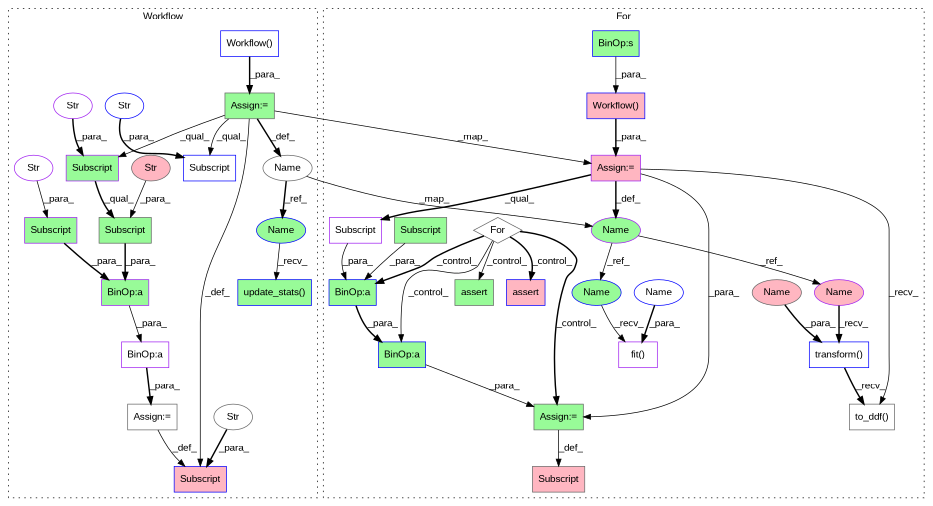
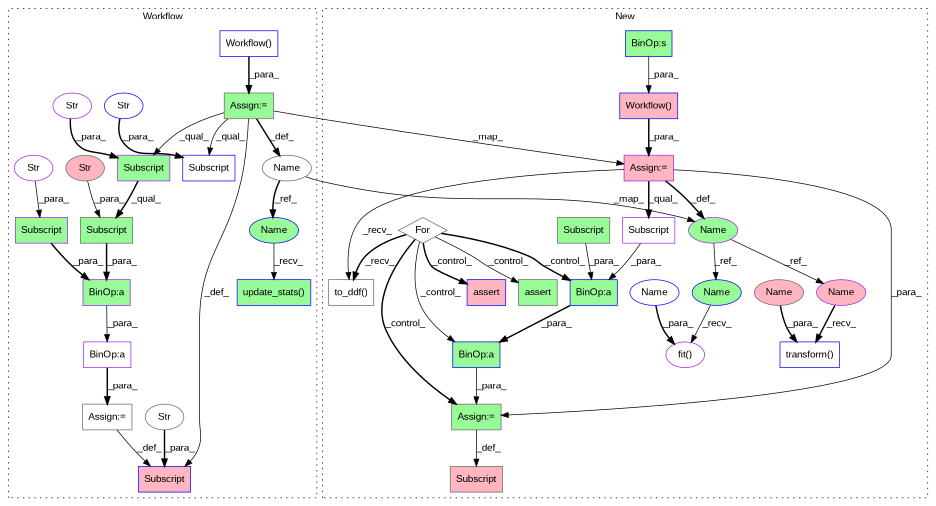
(624, 17) -> (625, 17)
(638, 355) -> (685, 355)
(852, 383) -> (376, 248)
